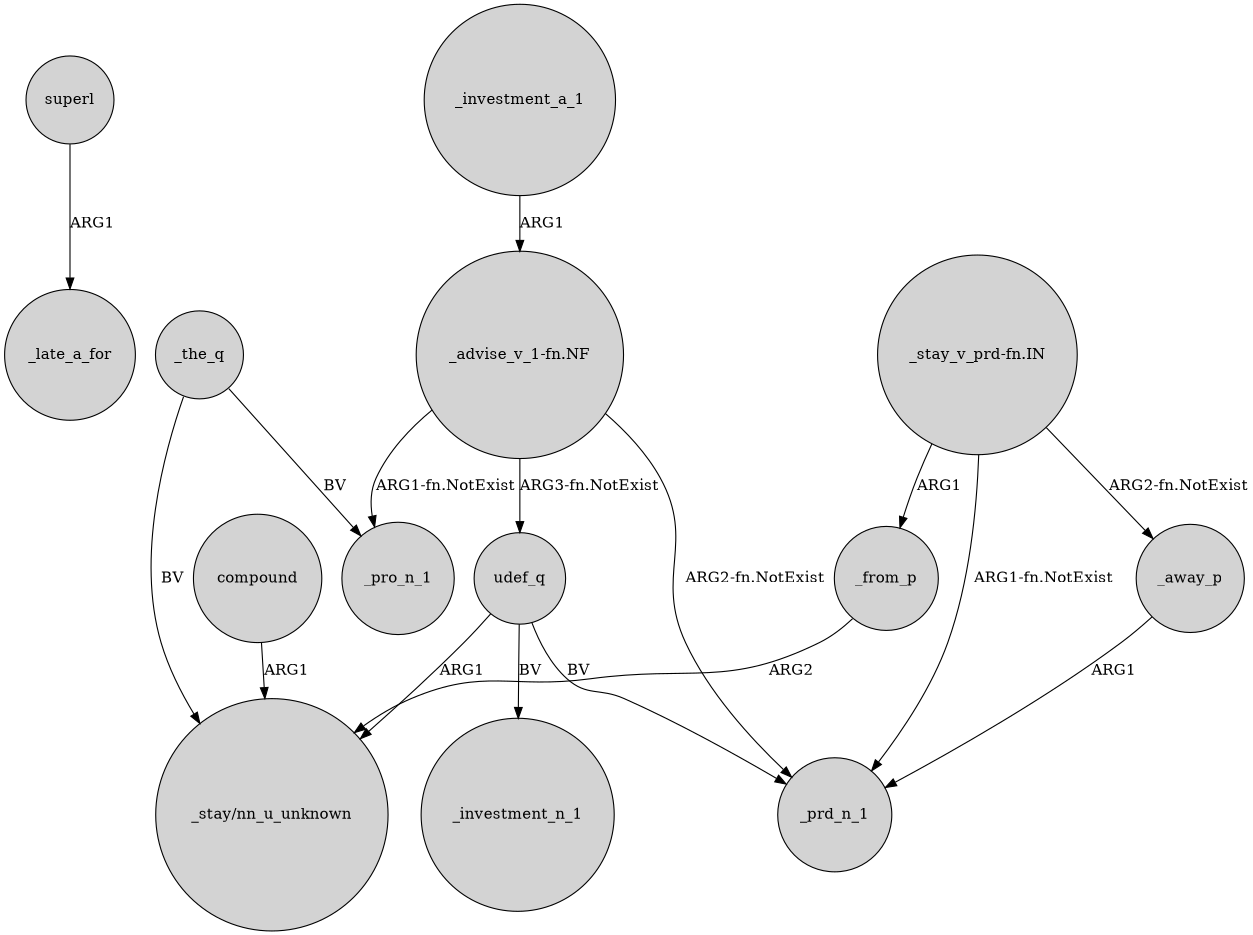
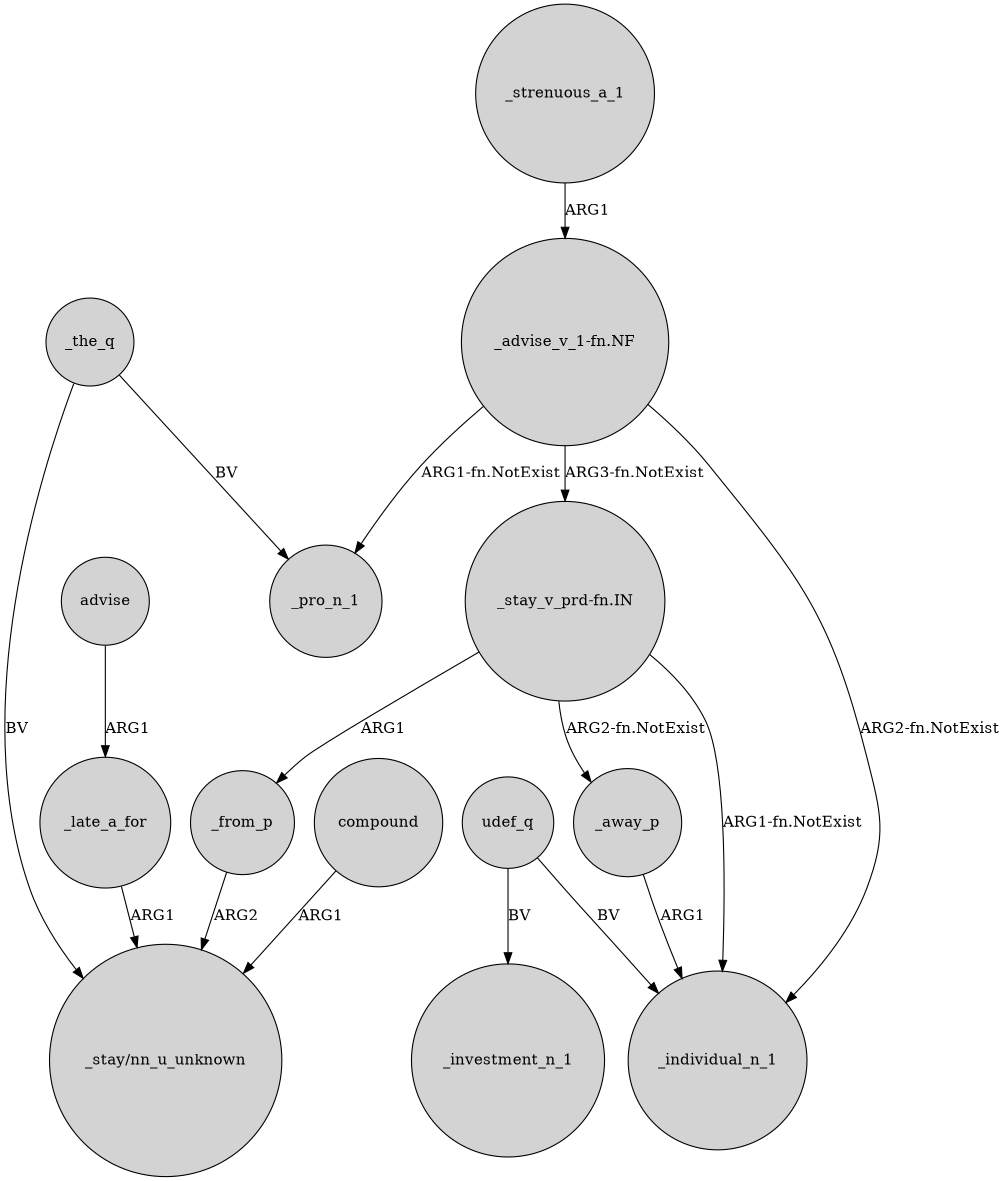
(70, 100) -> (105, 601)
(520, 100) -> (565, 94)
(520, 490) -> (565, 468)
(431, 674) -> (128, 912)
(835, 815) -> (718, 1060)
